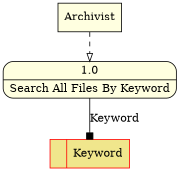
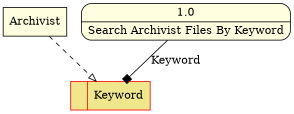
(90, 43) -> (70, 56)
(90, 89) -> (186, 31)
